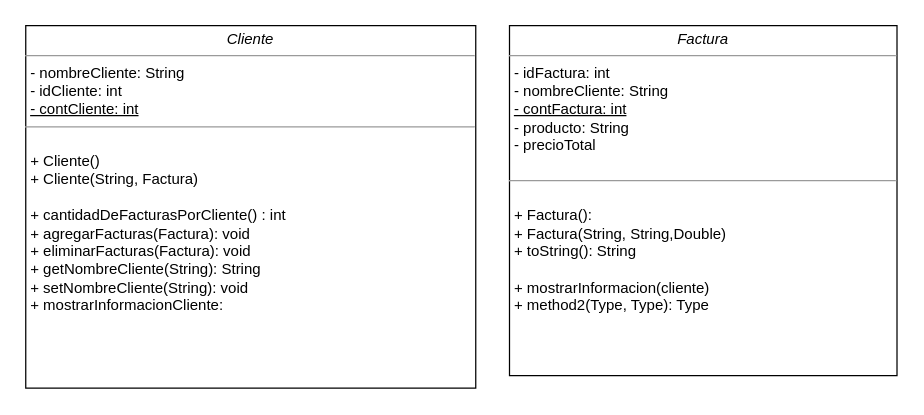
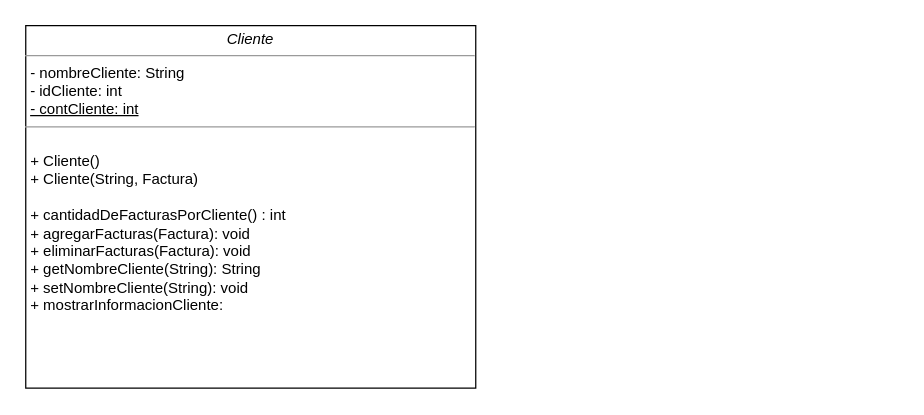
(703, 201) -> none
